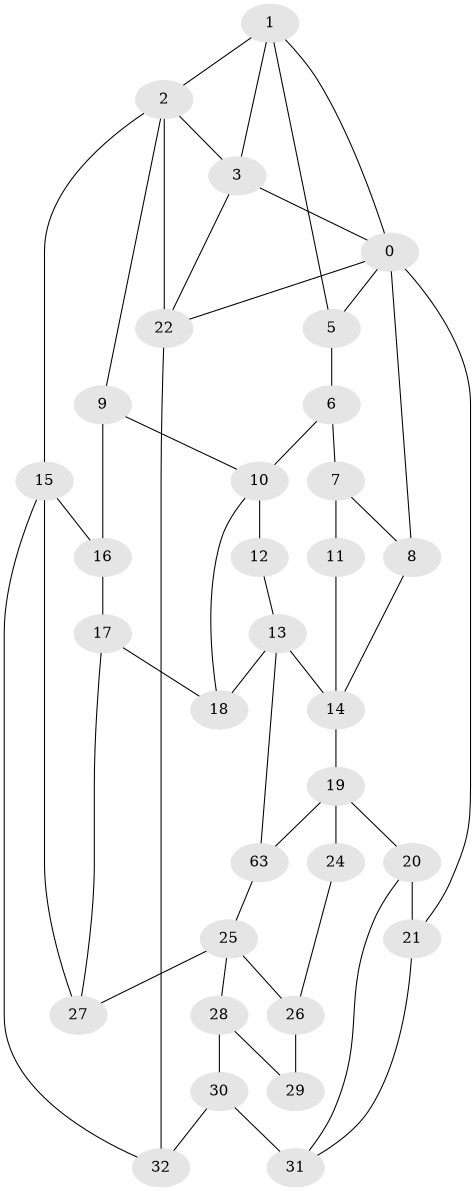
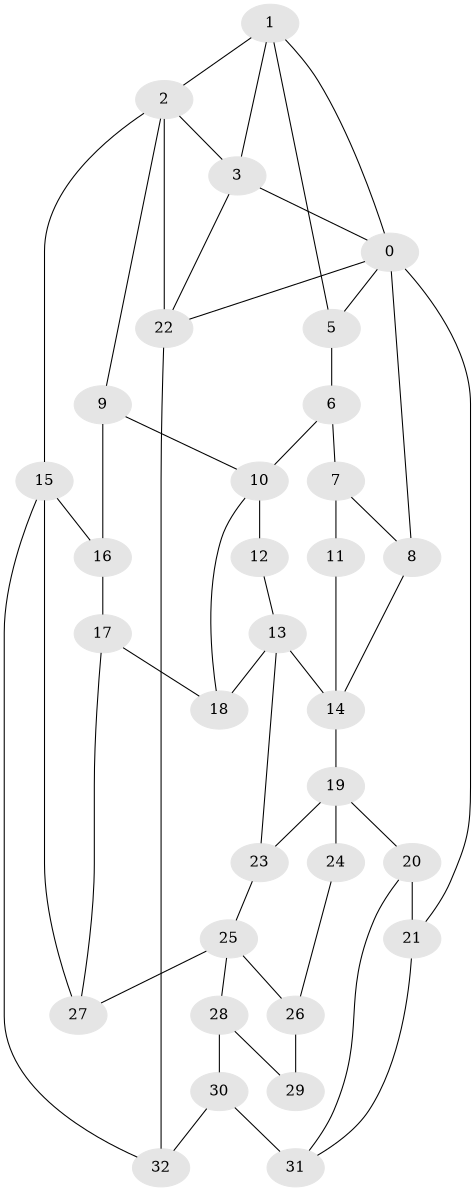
(260, 863) -> (260, 863)
